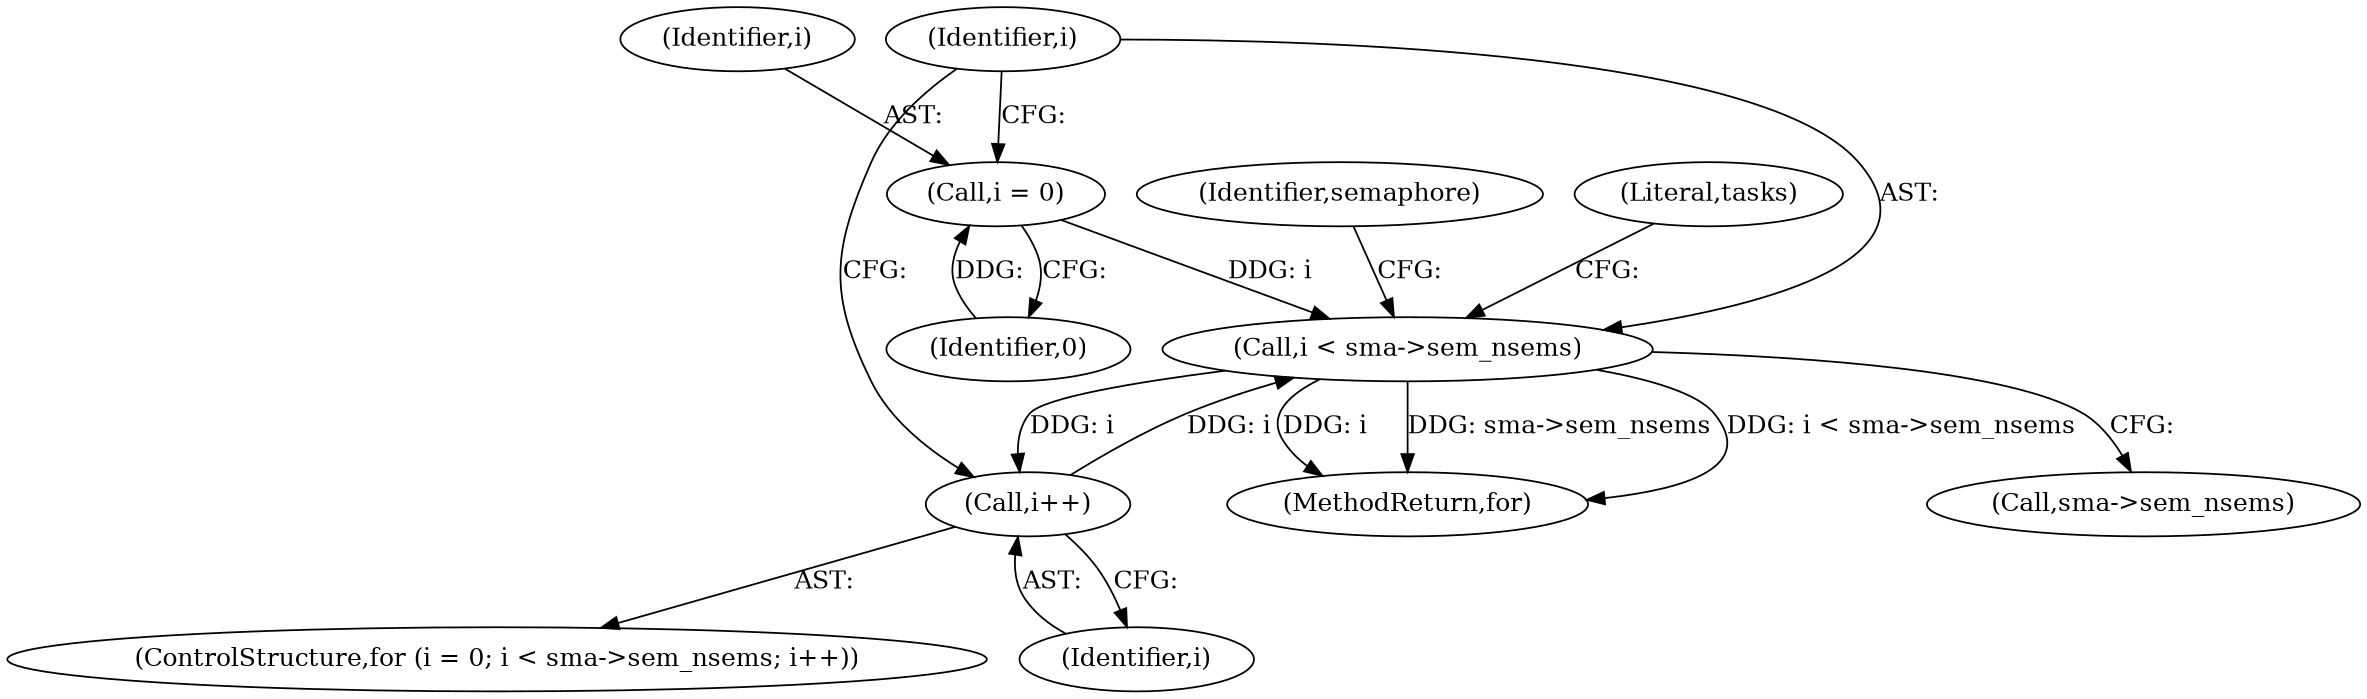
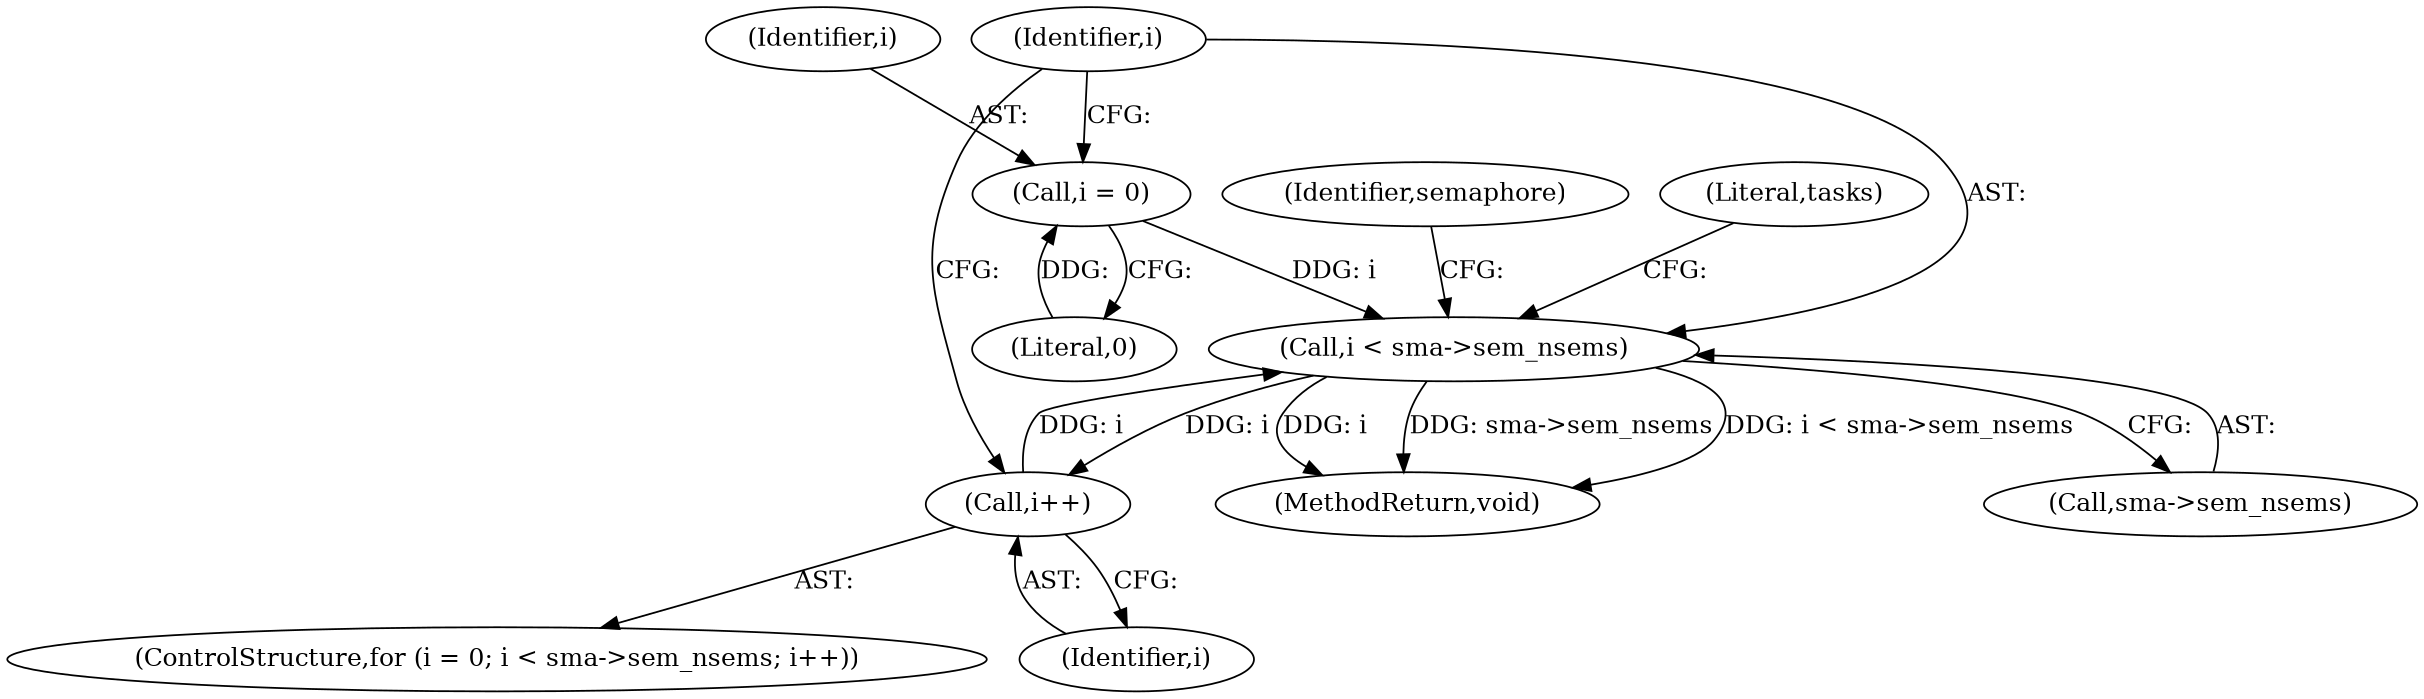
(1008, 349) -> (1074, 349)
none -> (1994, 371)
(1408, 504) -> (1408, 504)
